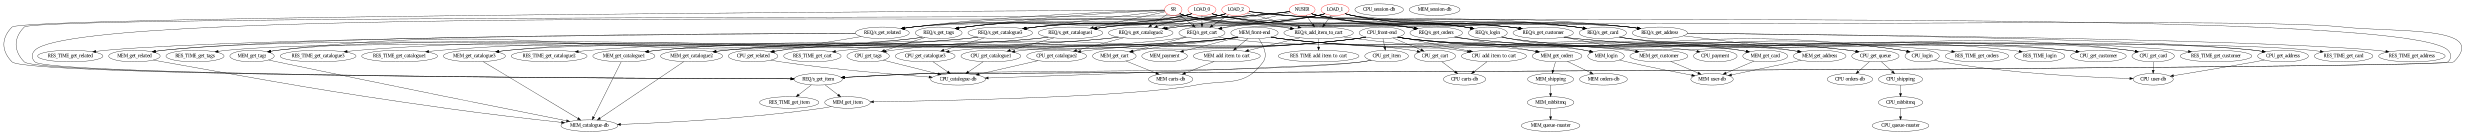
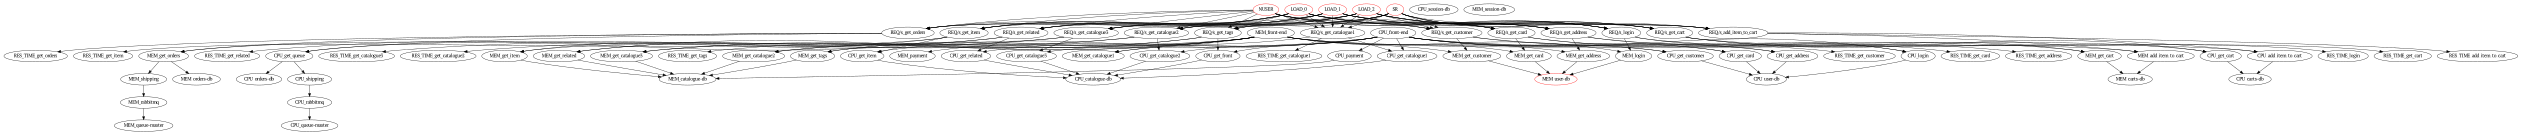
(868, 56) -> (1218, 56)
none -> (1725, 68)
(1108, 71) -> (914, 44)
(1712, 79) -> (1556, 79)
(607, 89) -> (1027, 73)
